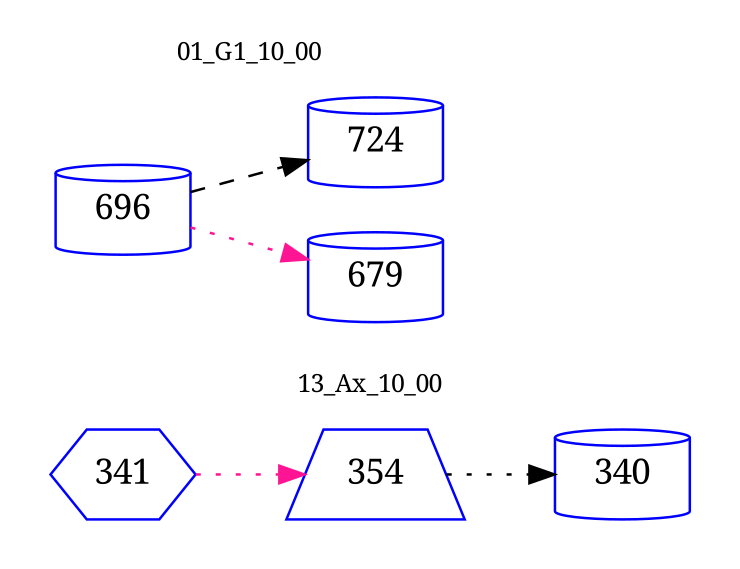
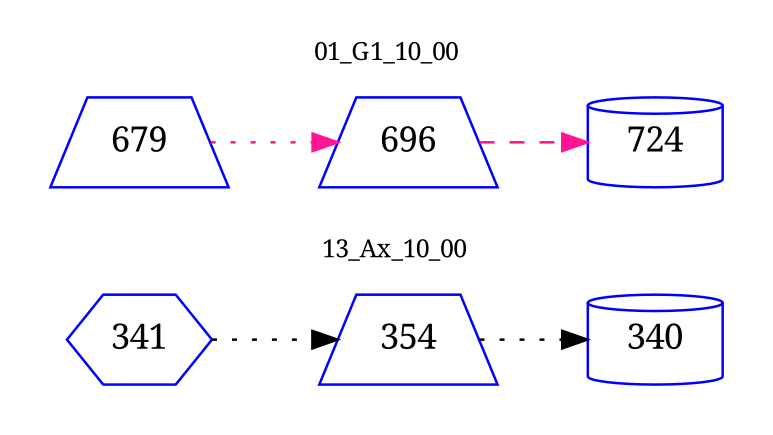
(237, 179) -> (521, 142)
(123, 210) -> (408, 142)
(237, 240) -> (261, 142)
(376, 277) -> (139, 142)
(237, 474) -> (262, 340)
